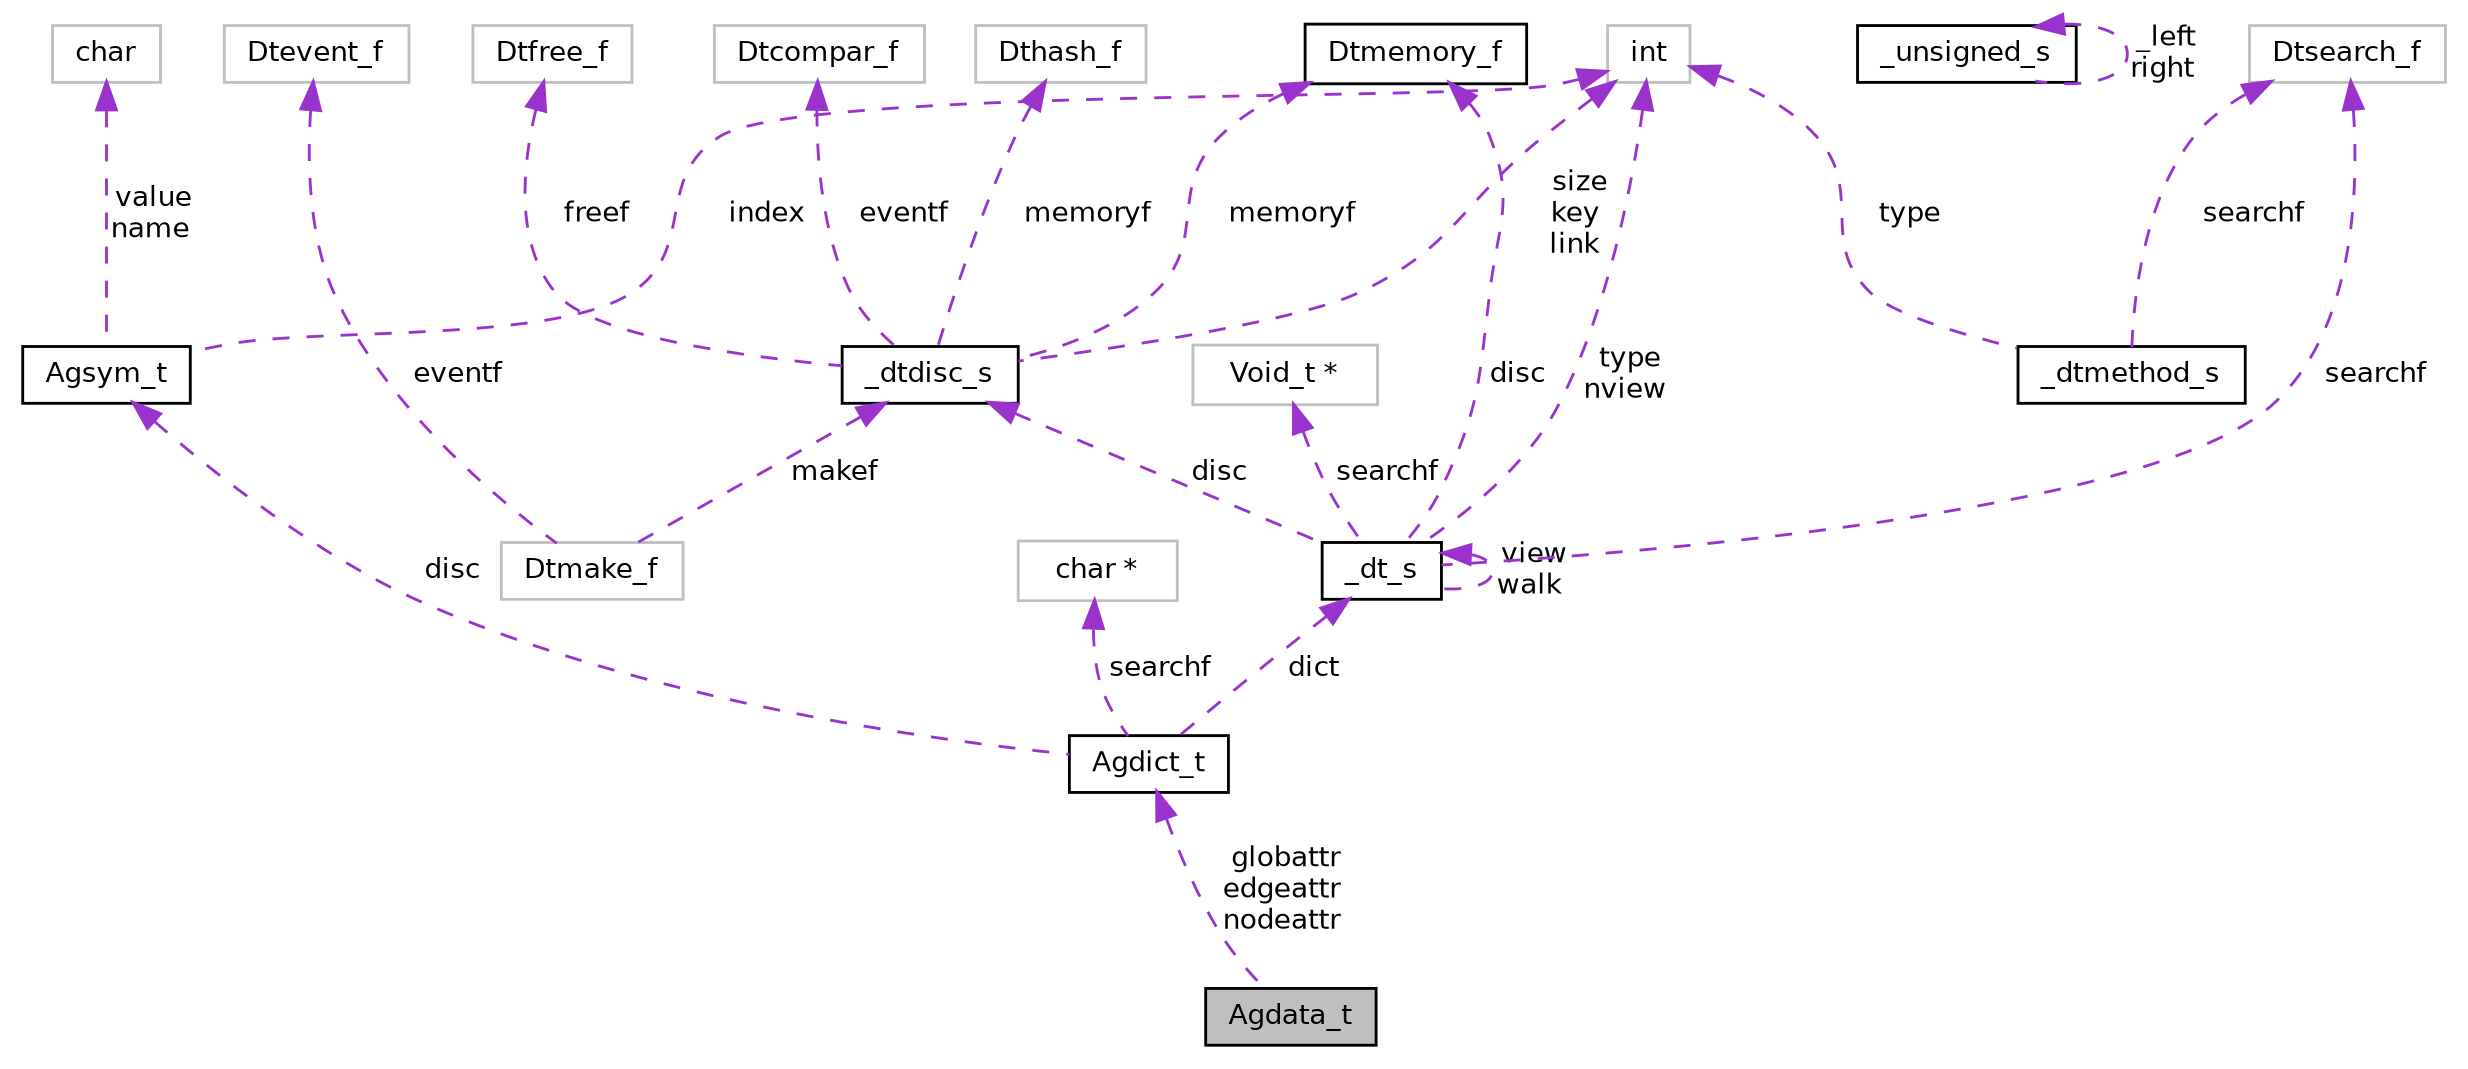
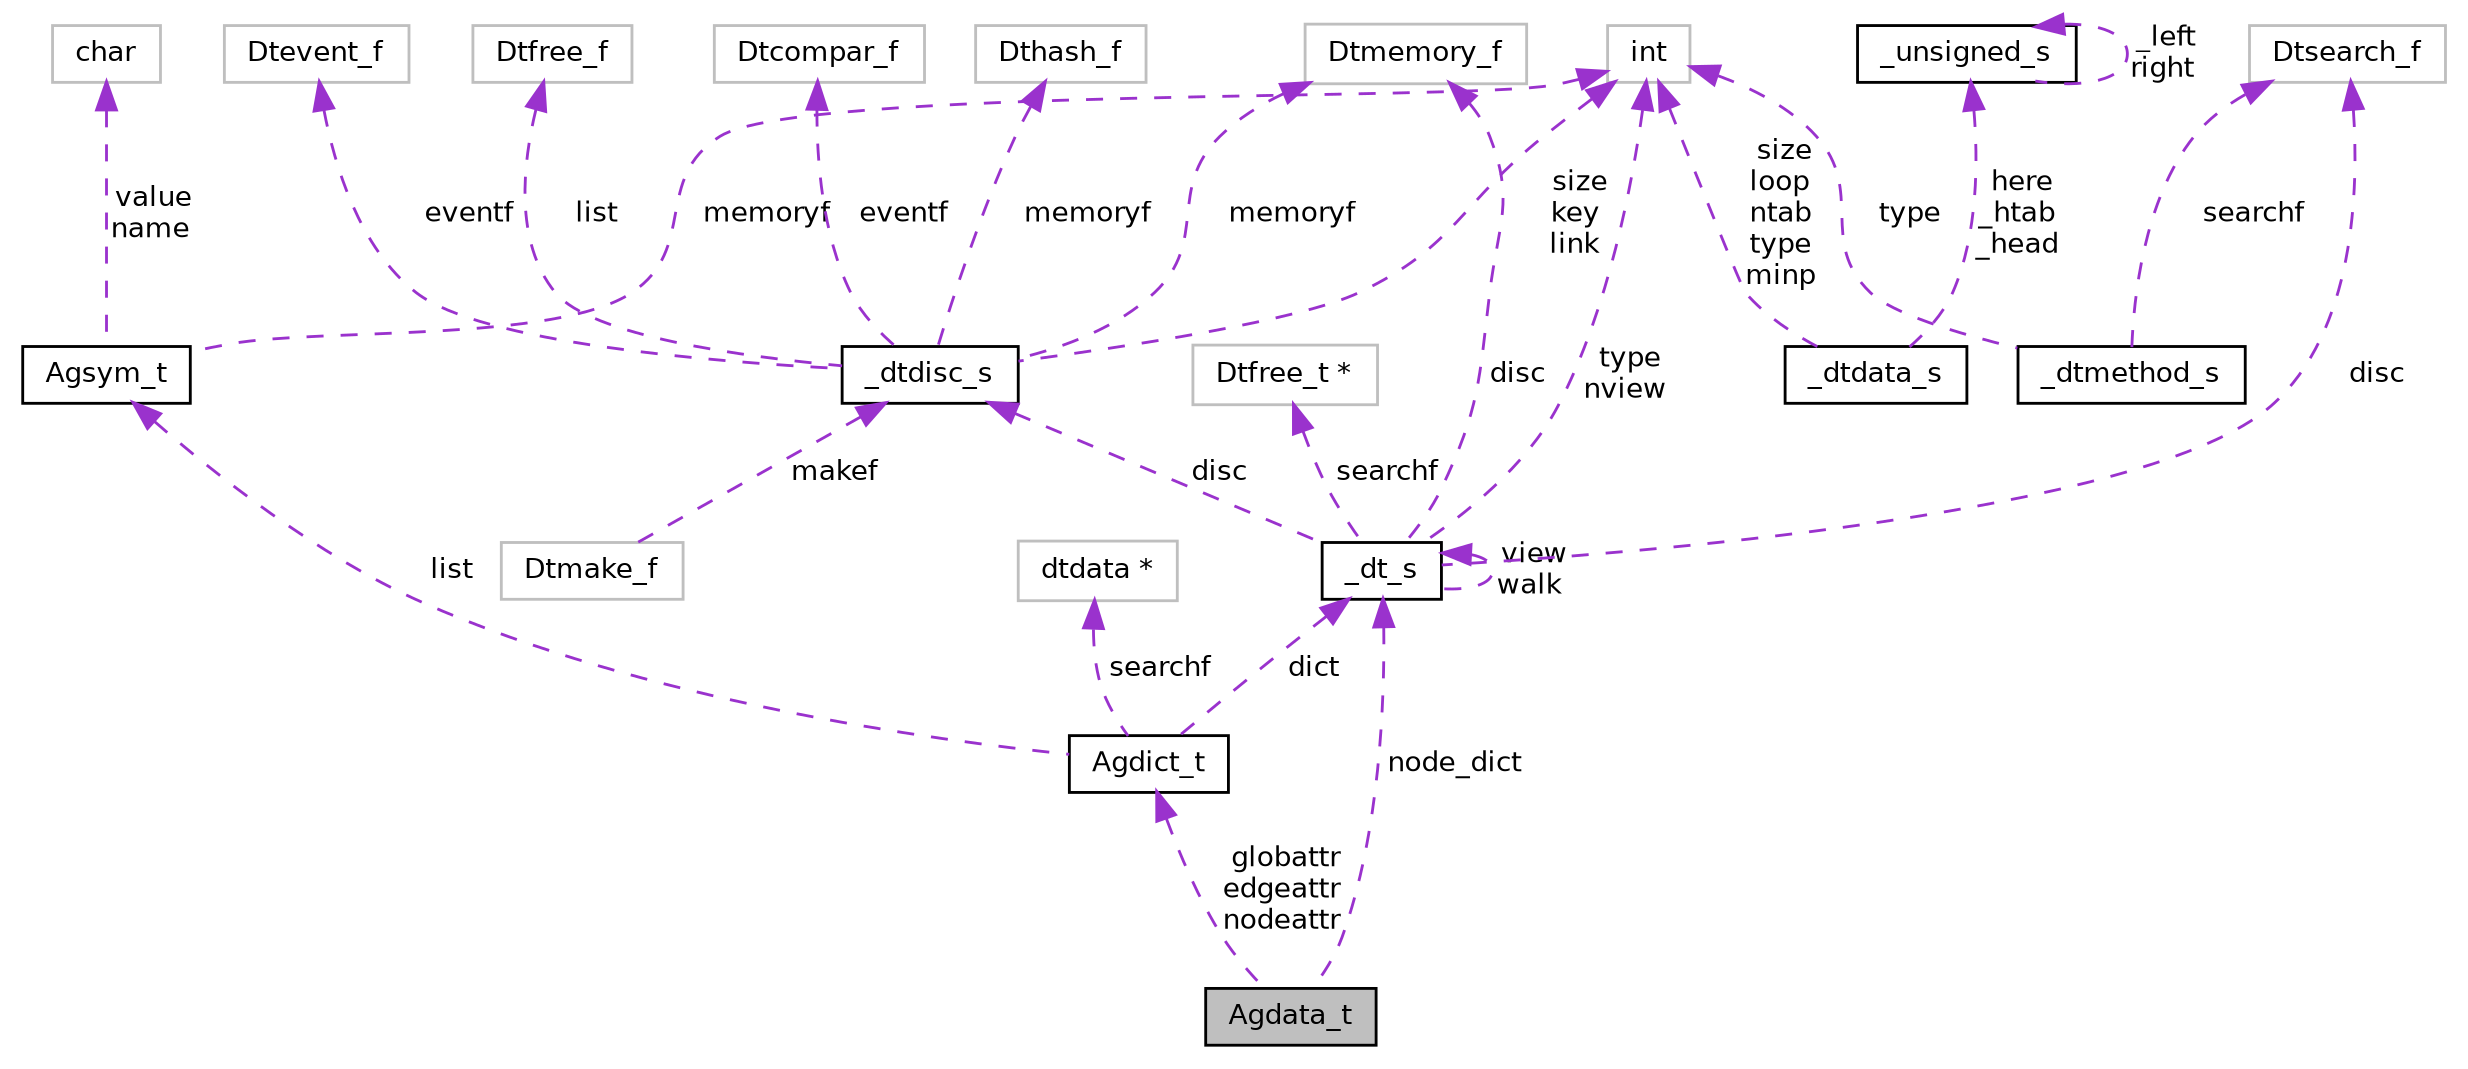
(1416, 54) -> (1416, 54)
(594, 214) -> (594, 214)
(764, 214) -> (764, 214)
(372, 359) -> (553, 338)
(1285, 375) -> (1285, 375)
none -> (1876, 375)
(2373, 375) -> (2373, 375)
(449, 571) -> (449, 571)
(1098, 571) -> (1098, 571)
none -> (1372, 814)
